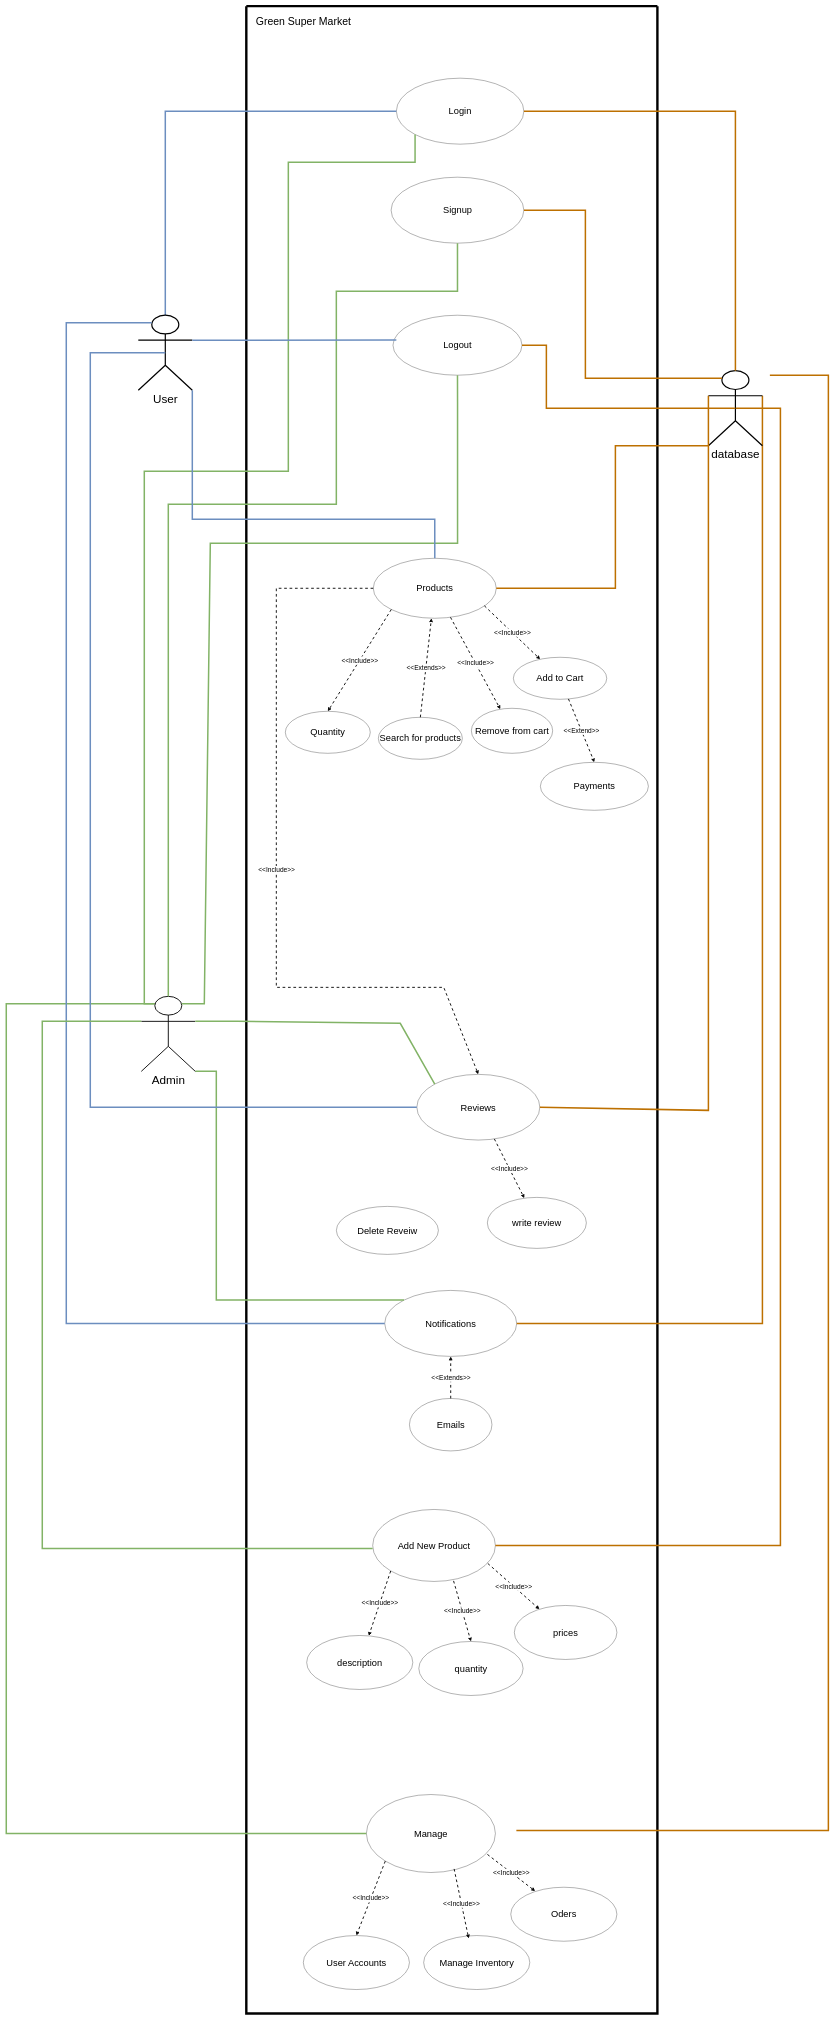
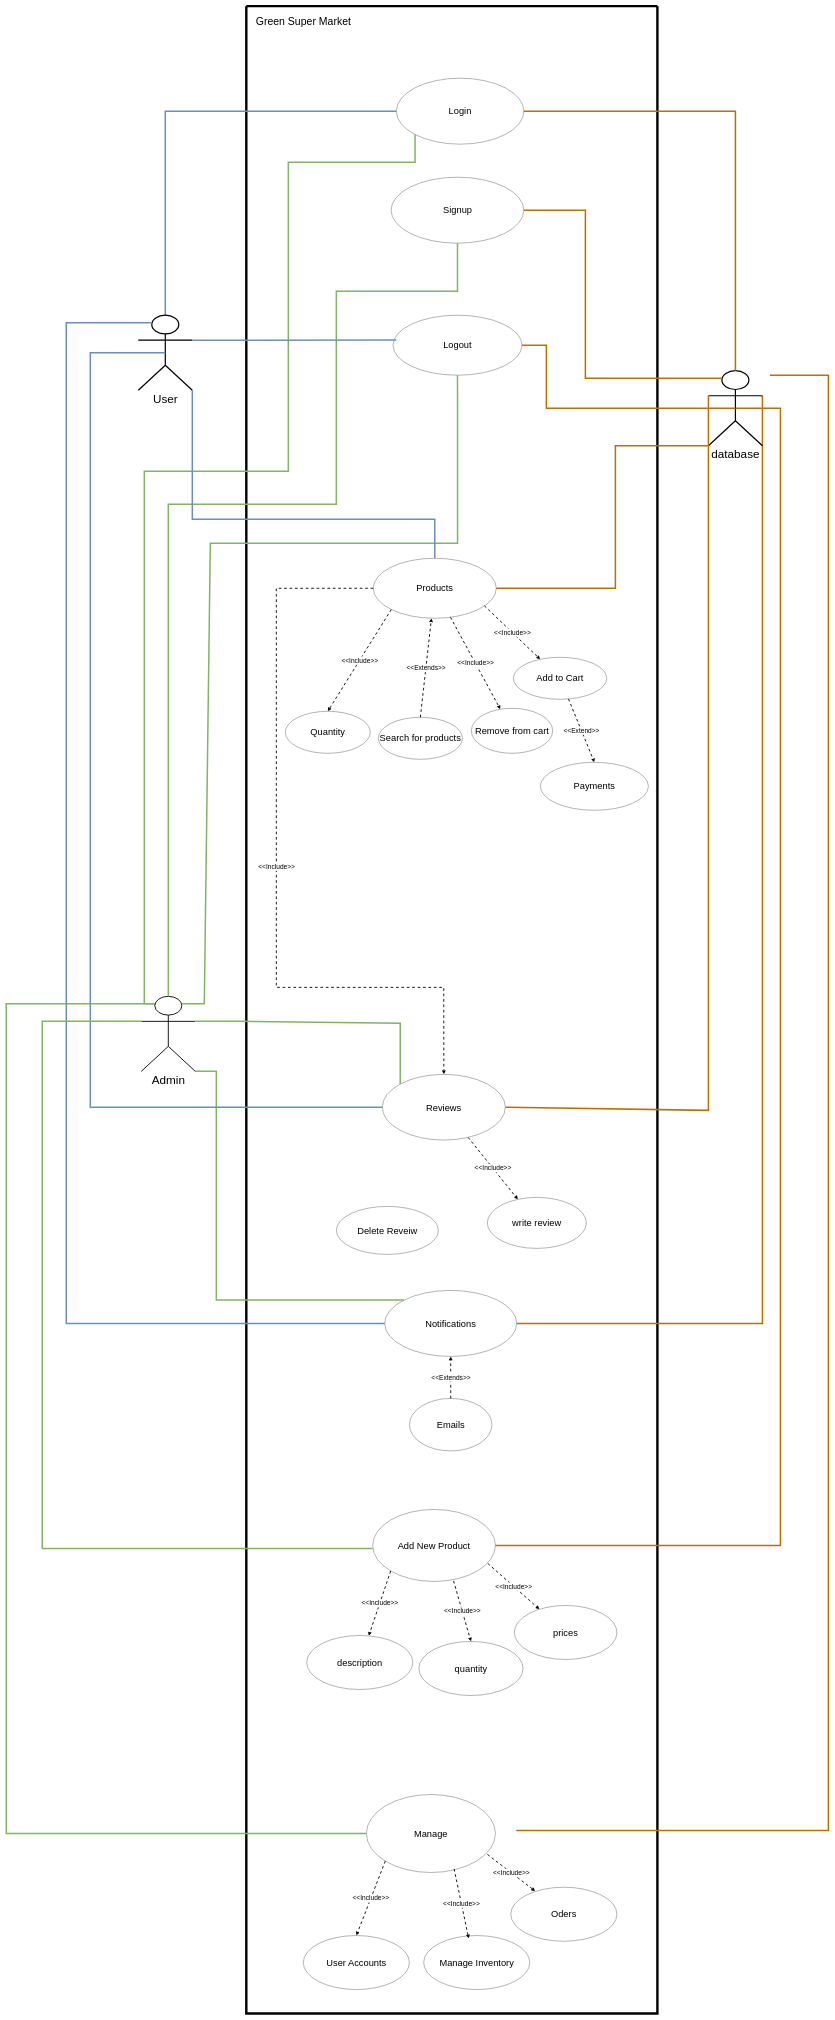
(478, 1107) -> (444, 1107)
